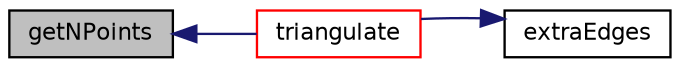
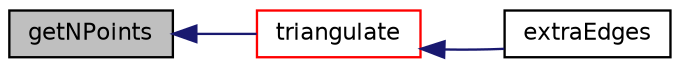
(451, 18) -> (475, 50)
